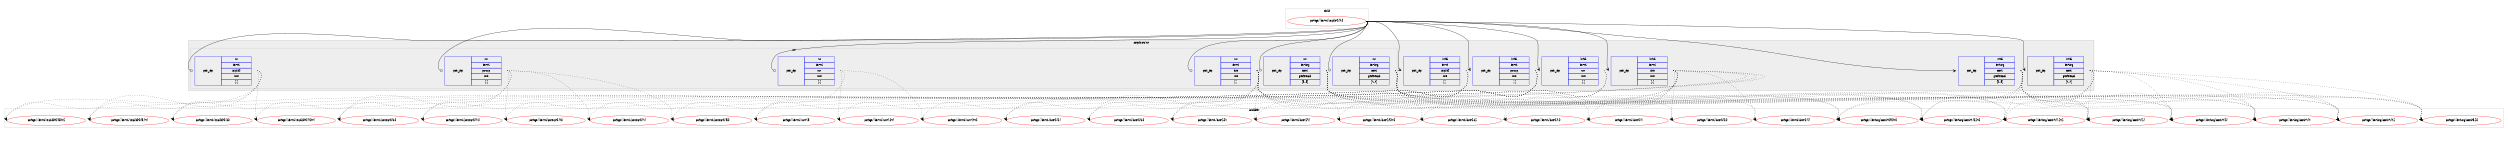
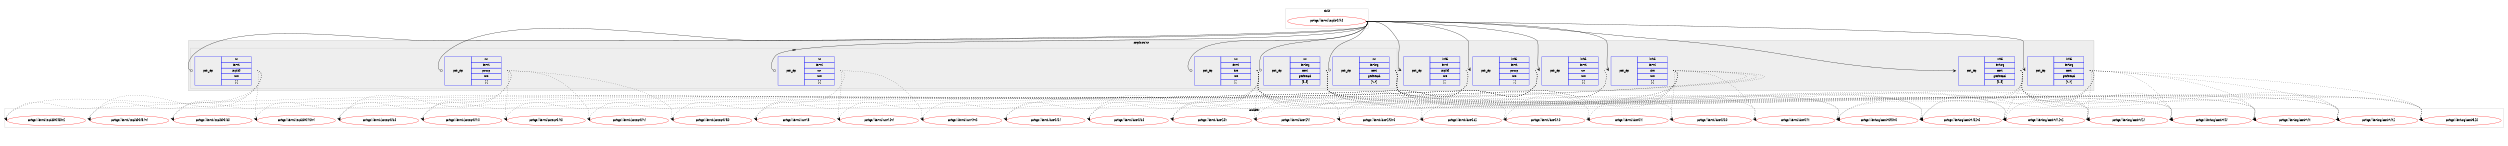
(1796, 120) -> (1796, 120)
